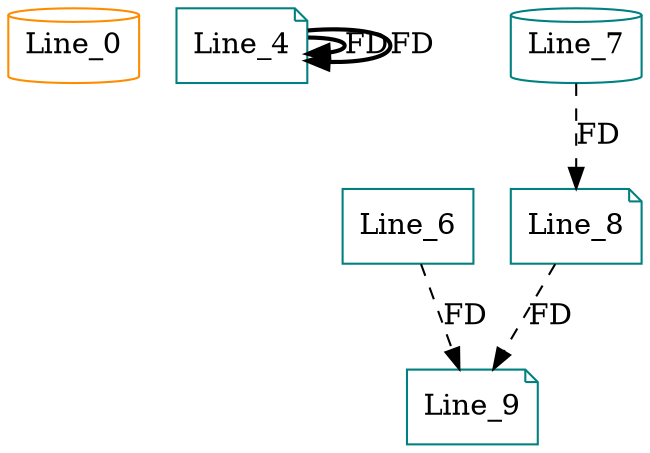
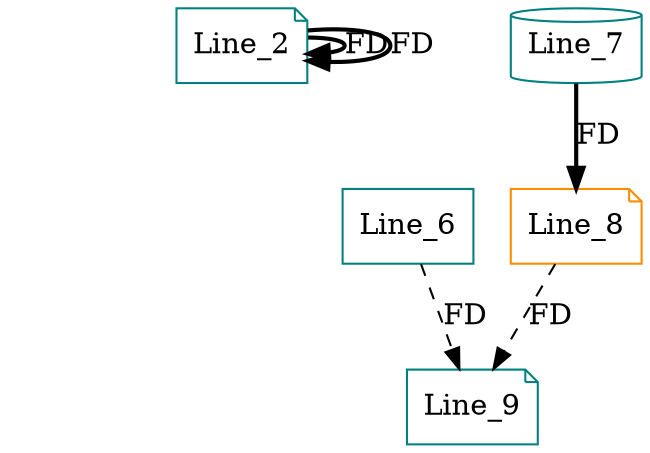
(74, 46) -> none
(242, 46) -> (242, 46)
(576, 126) -> (576, 126)
(576, 226) -> (576, 226)
